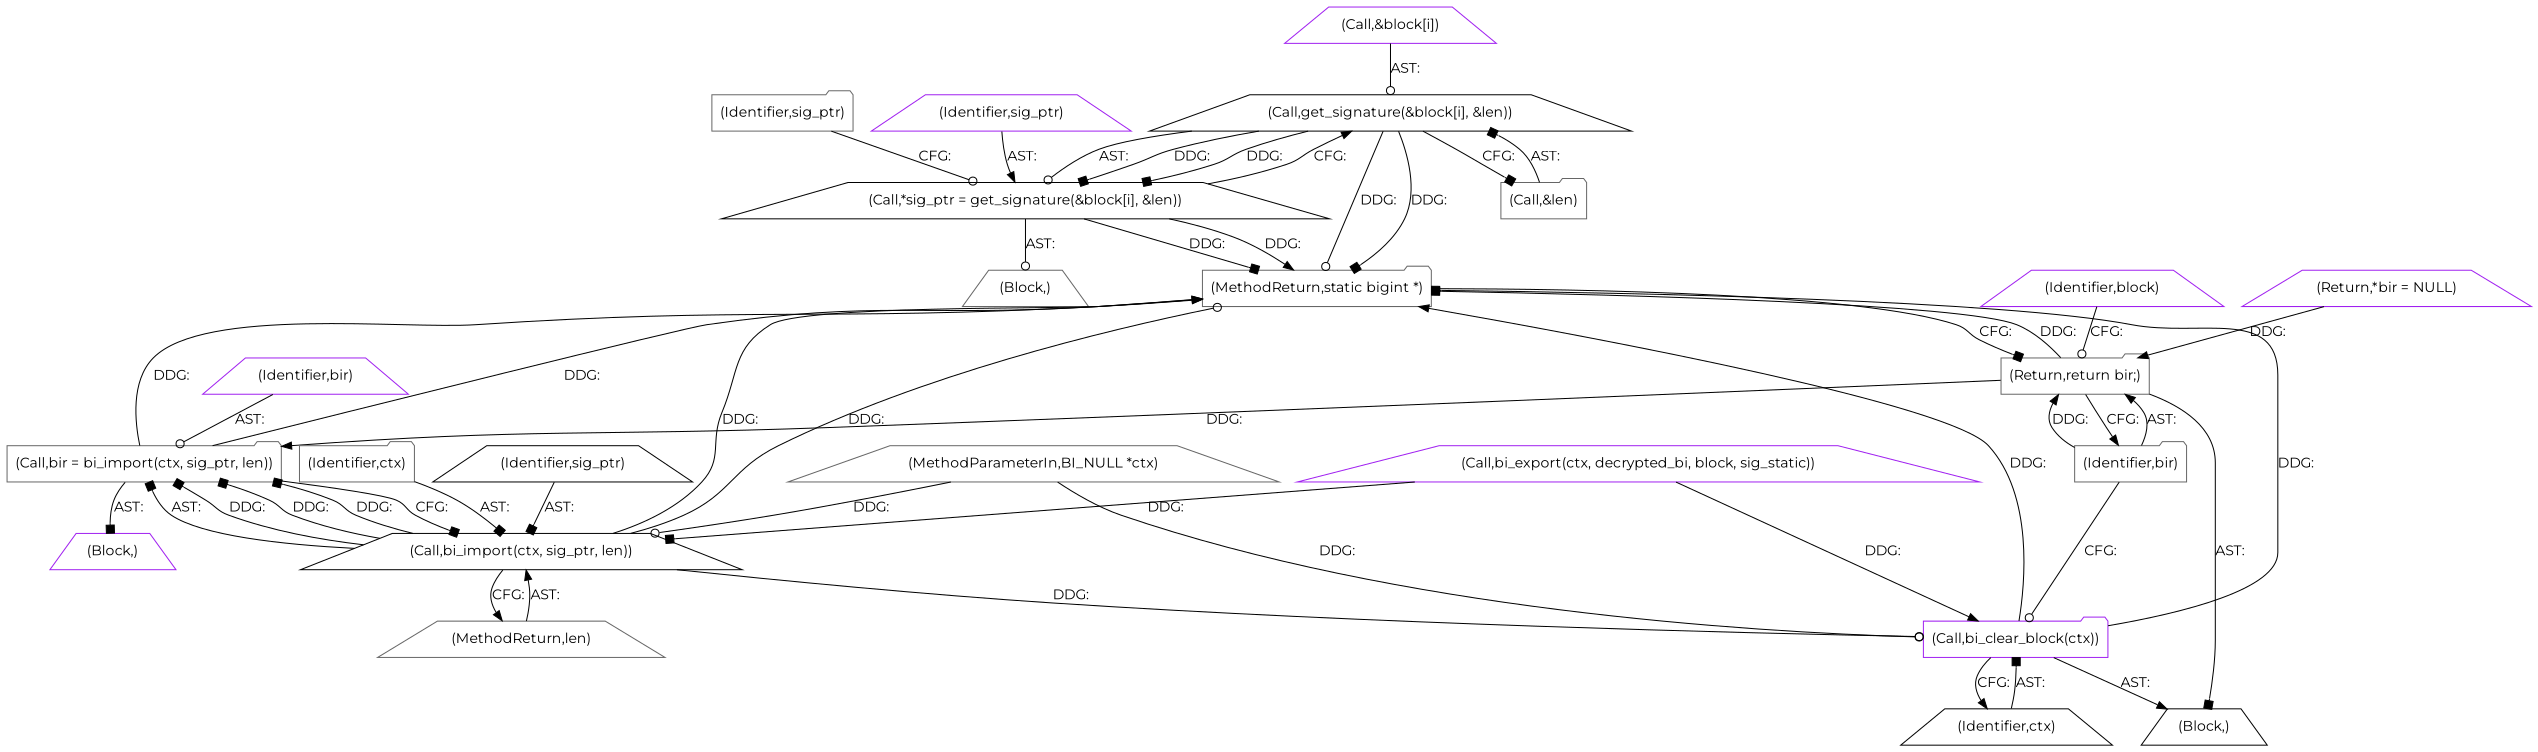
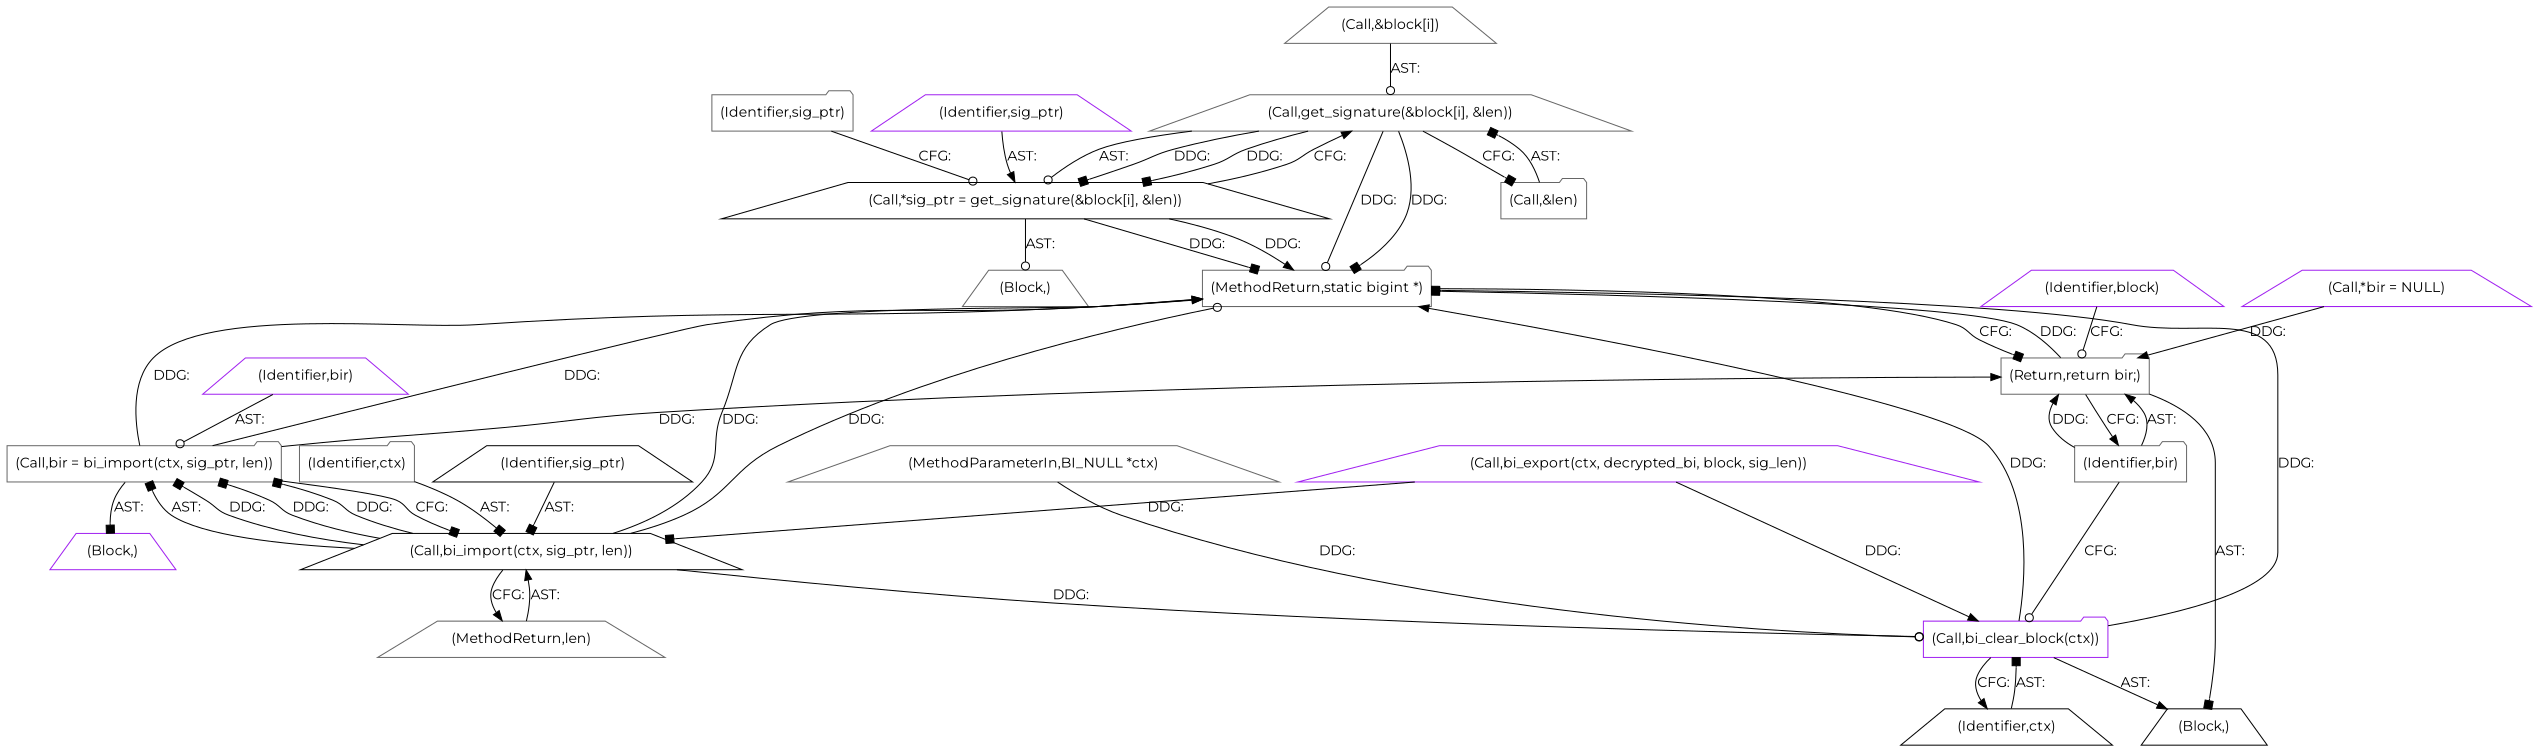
(1390, 25) -> (1390, 25)
(1390, 113) -> (1390, 113)
(2387, 288) -> (2387, 288)
(1146, 415) -> (1135, 391)
(1639, 464) -> (1639, 464)
(806, 510) -> none
